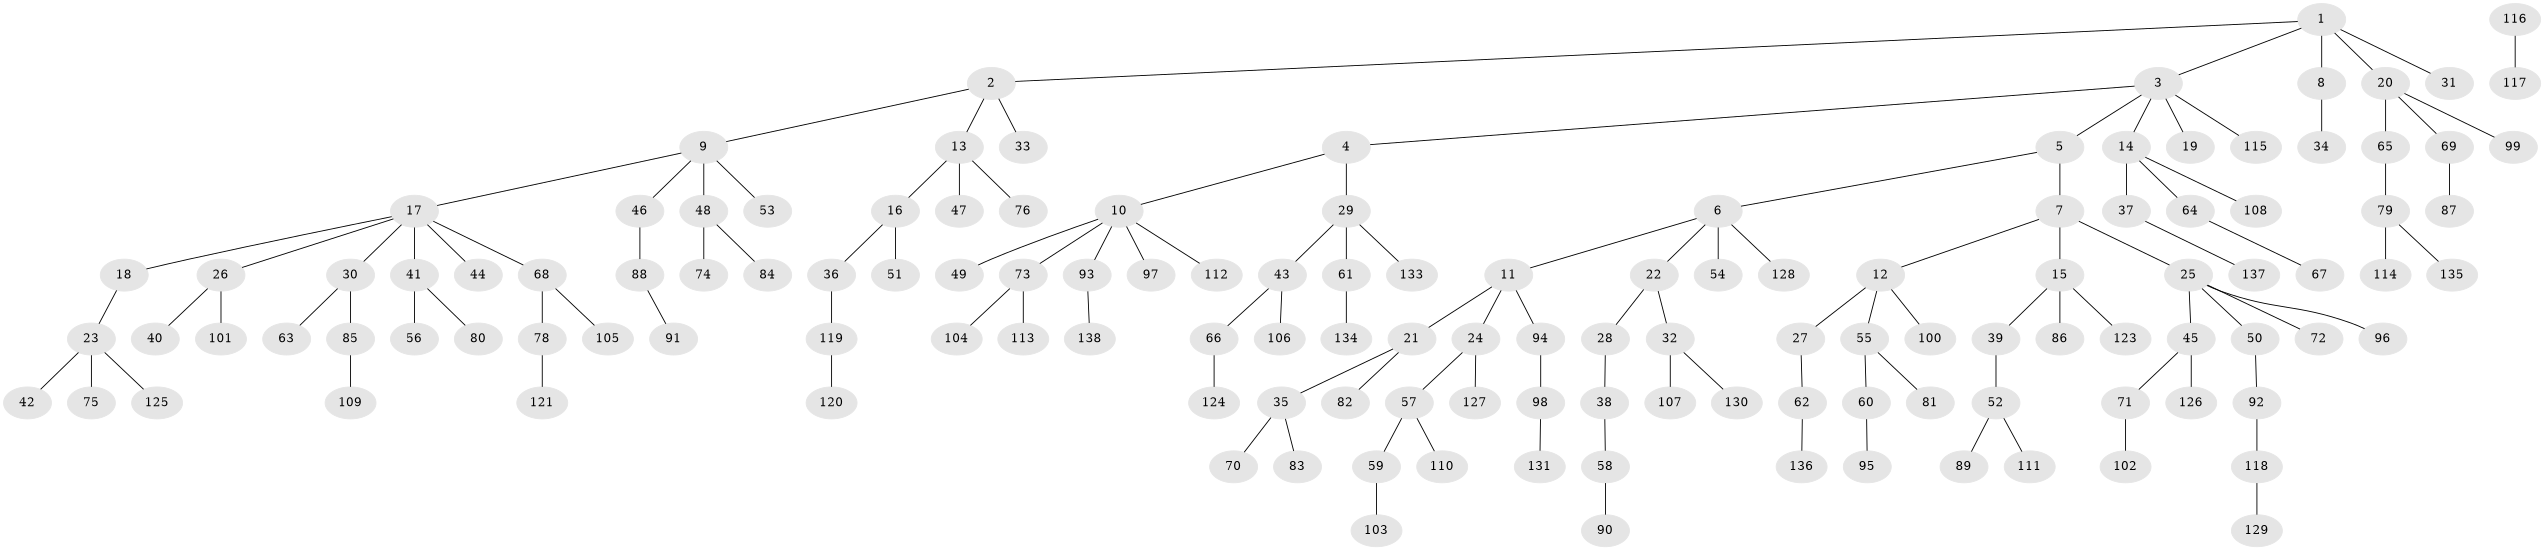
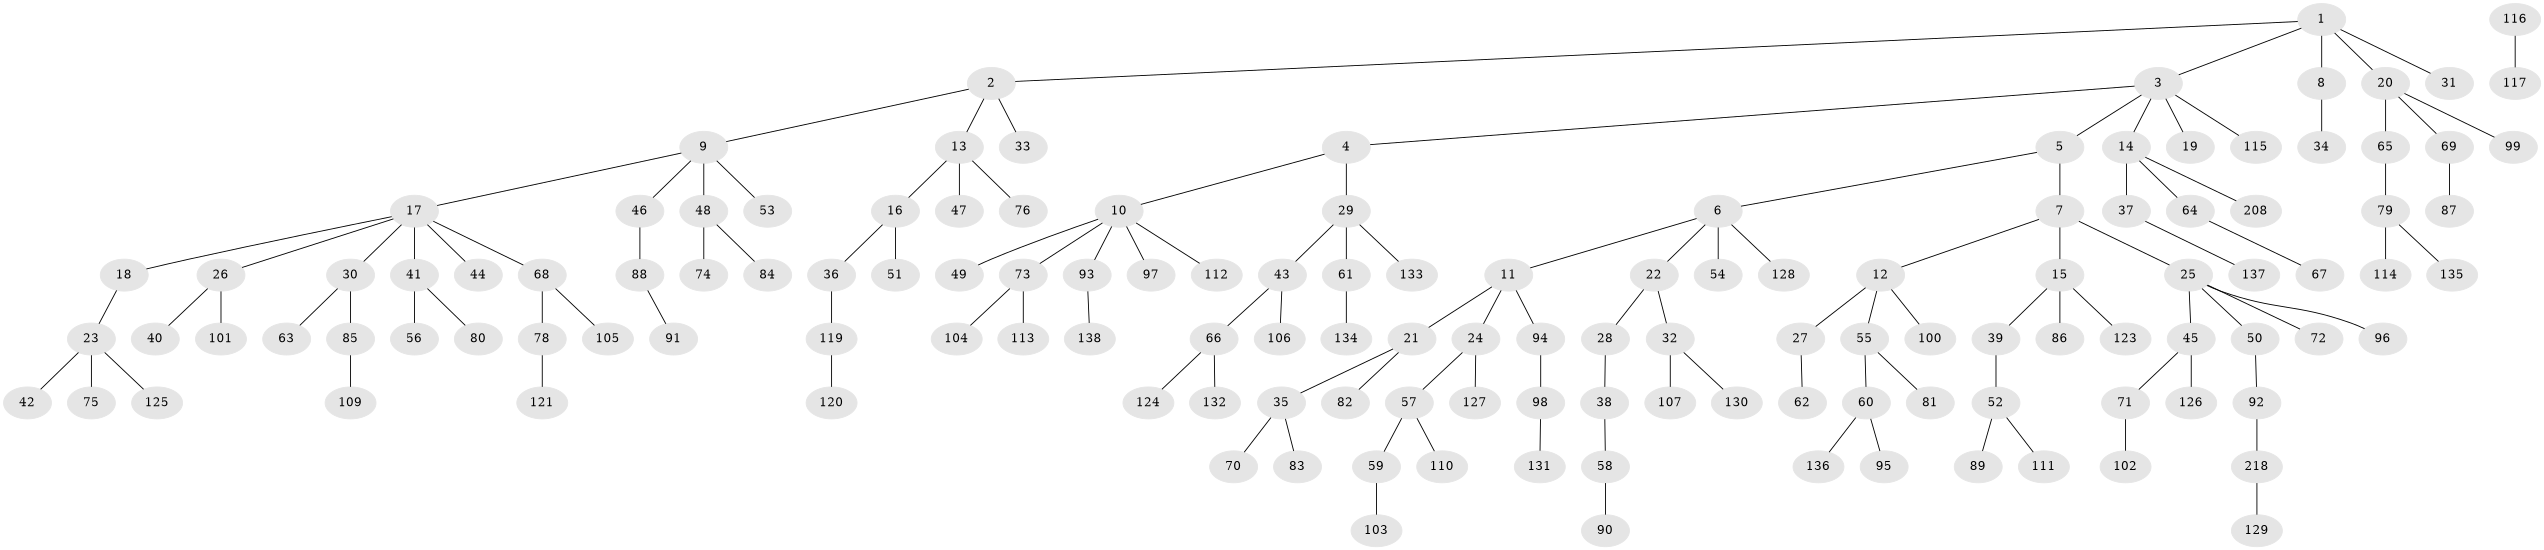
(2256, 211) -> (2256, 211)
none -> (1215, 403)
(1802, 435) -> (1842, 435)
(2257, 467) -> (2257, 467)
